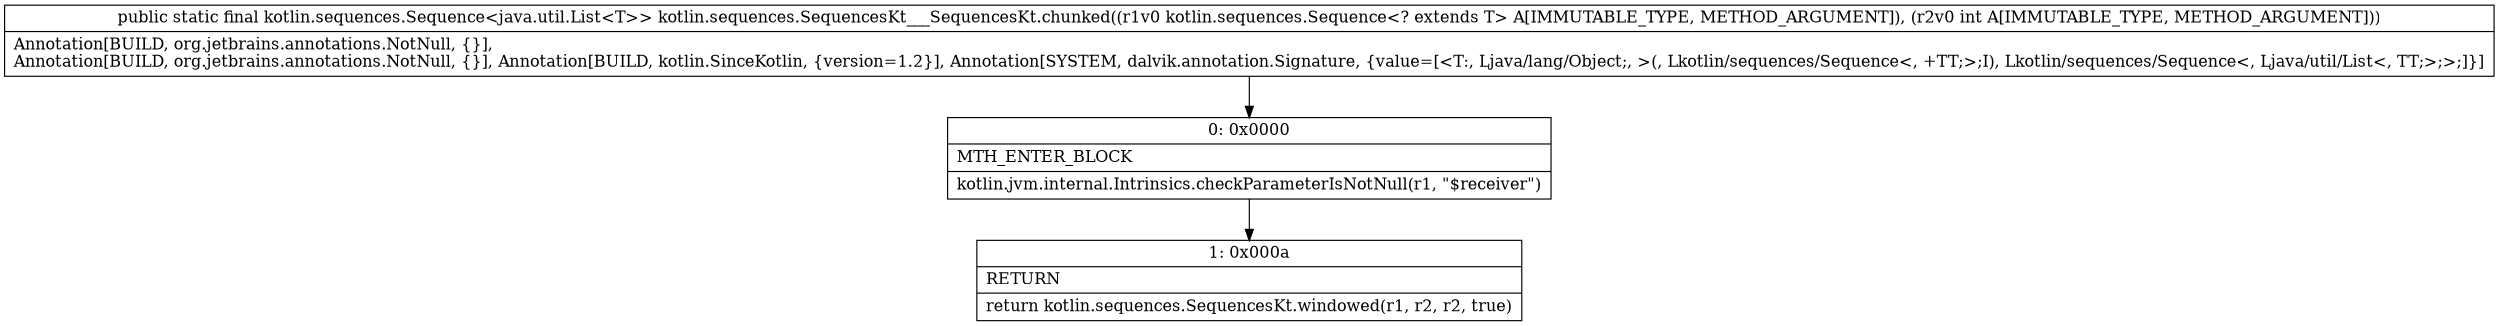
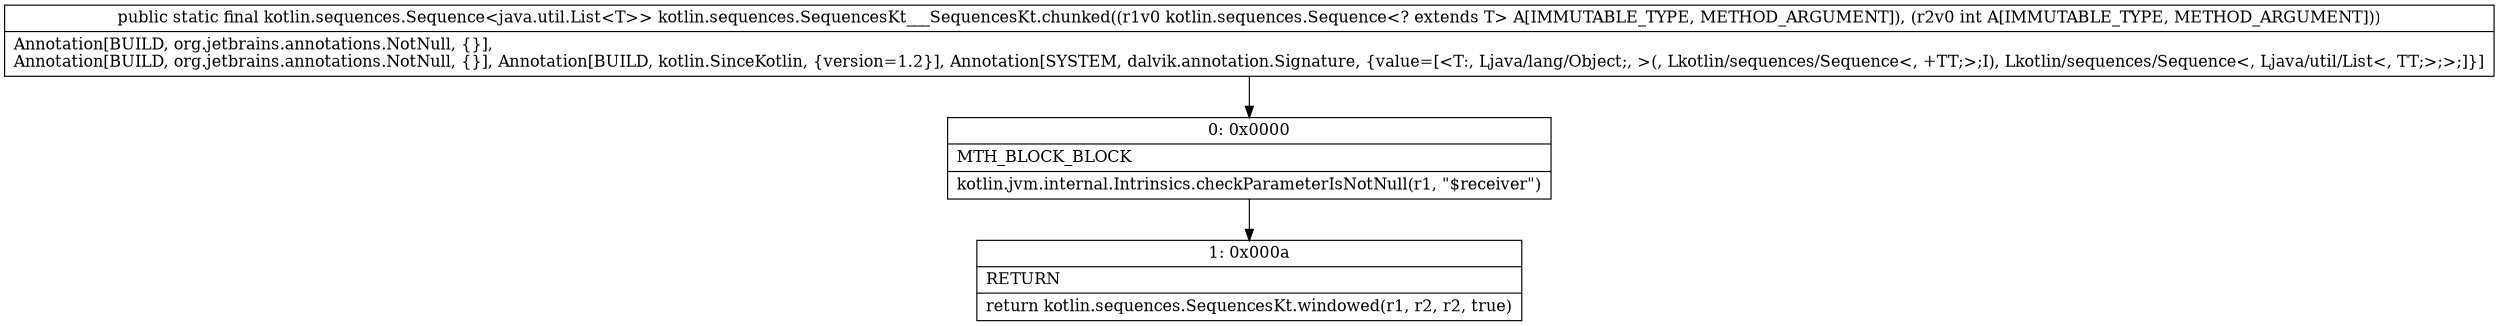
(1045, 157) -> (1045, 157)
